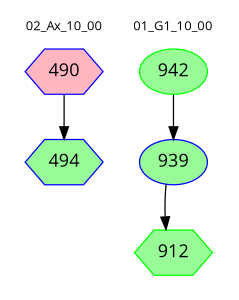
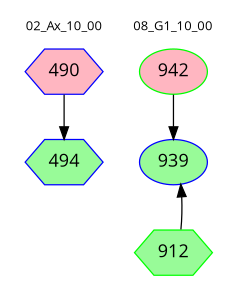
(173, 27) -> (173, 27)
(173, 72) -> (173, 72)
(165, 200) -> (182, 213)
